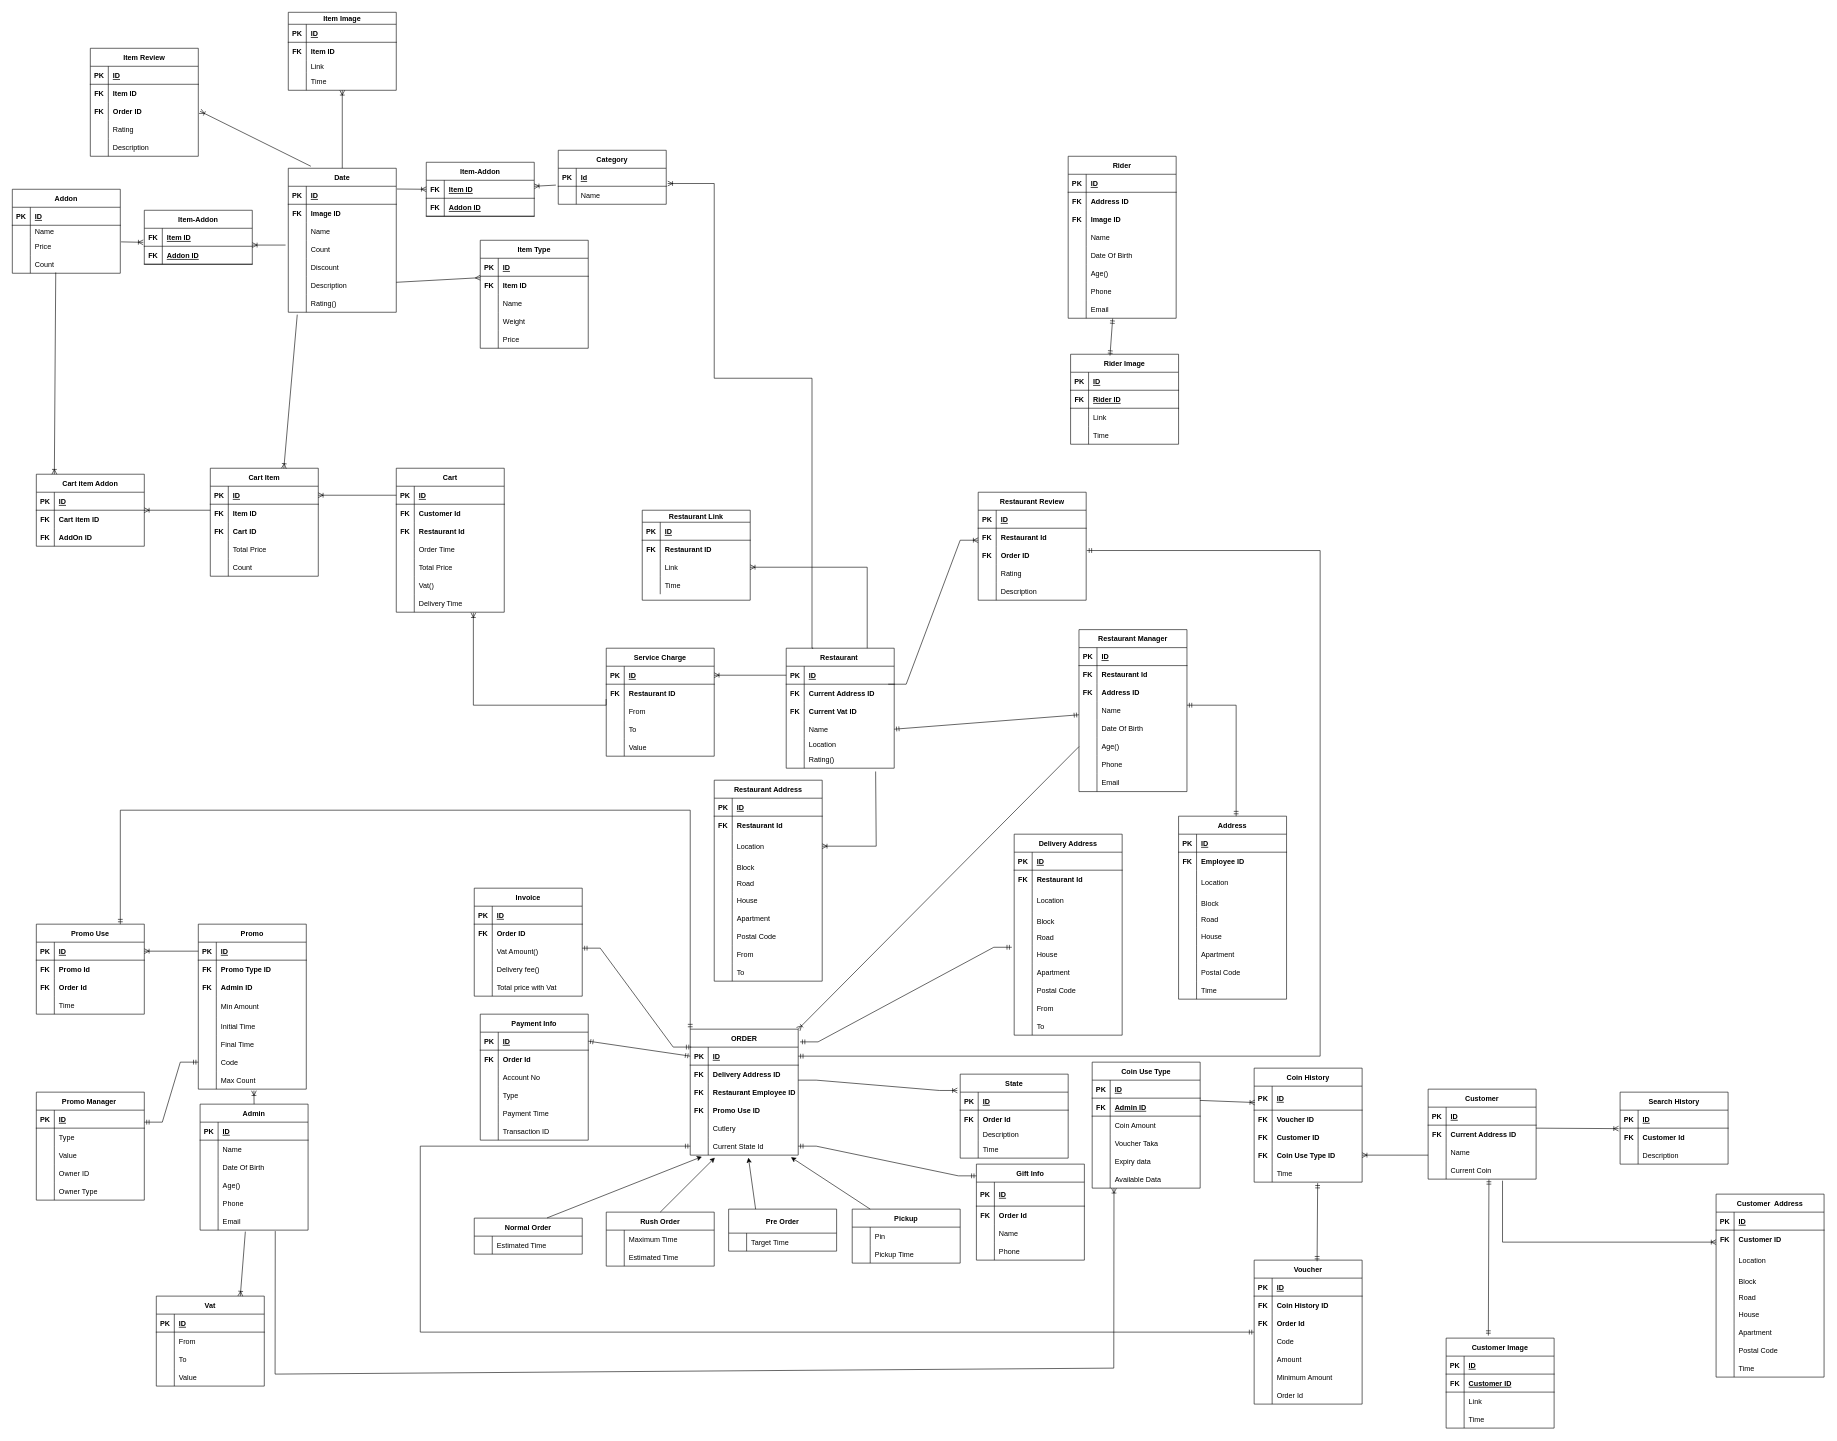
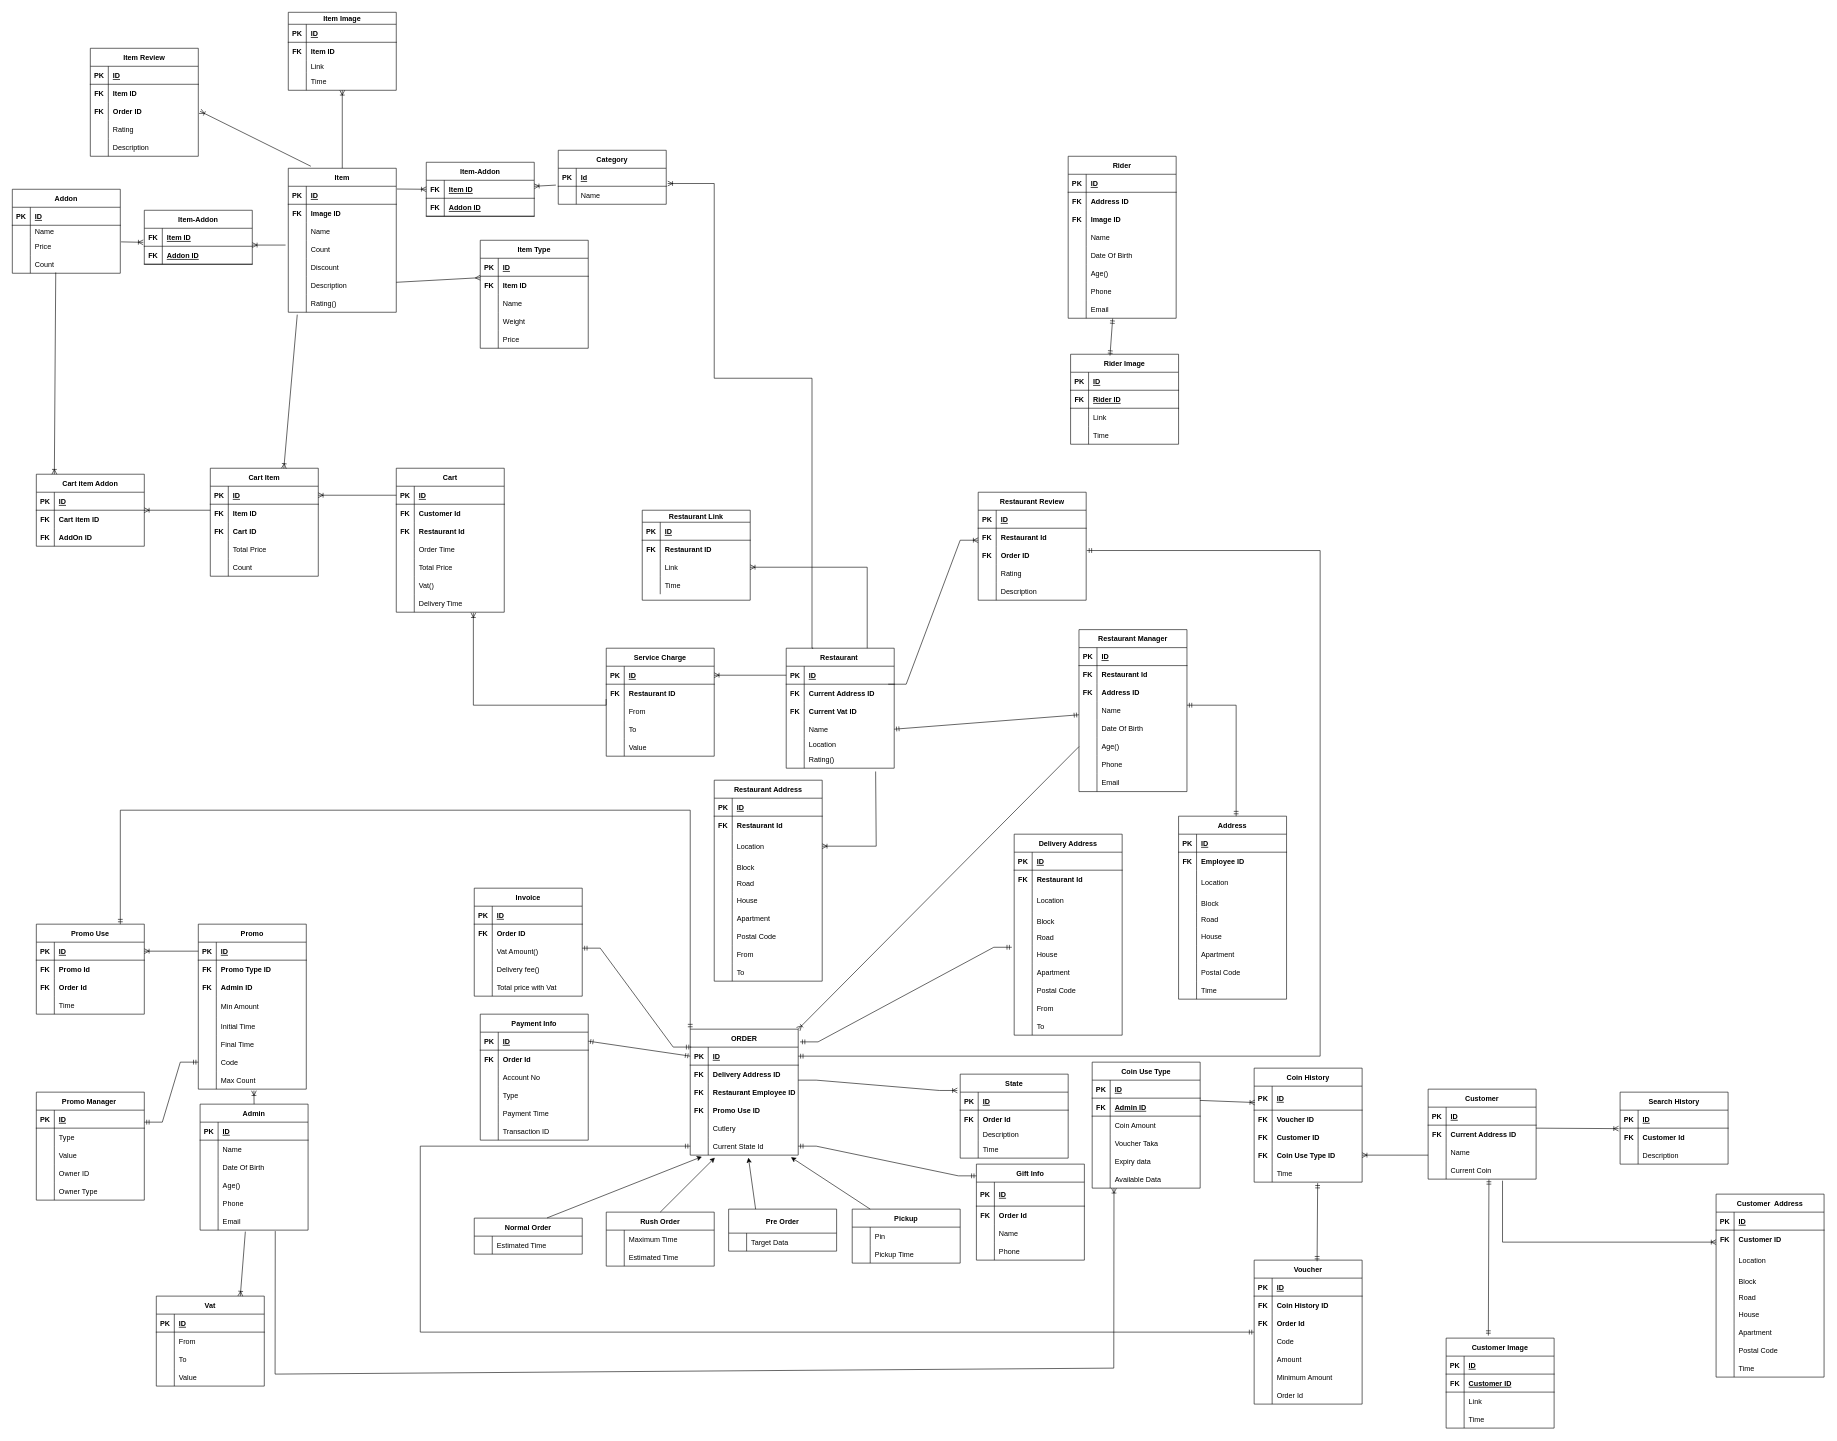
(342, 178) -> (342, 178)
(772, 1243) -> (772, 1243)
